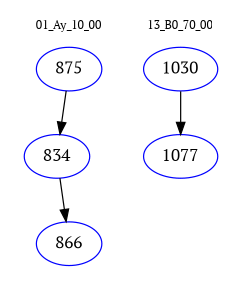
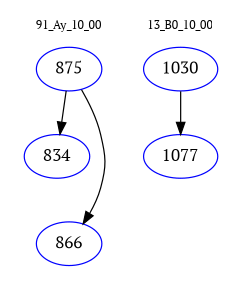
(69, 26) -> (69, 26)
(181, 26) -> (181, 26)
(62, 194) -> (104, 151)
